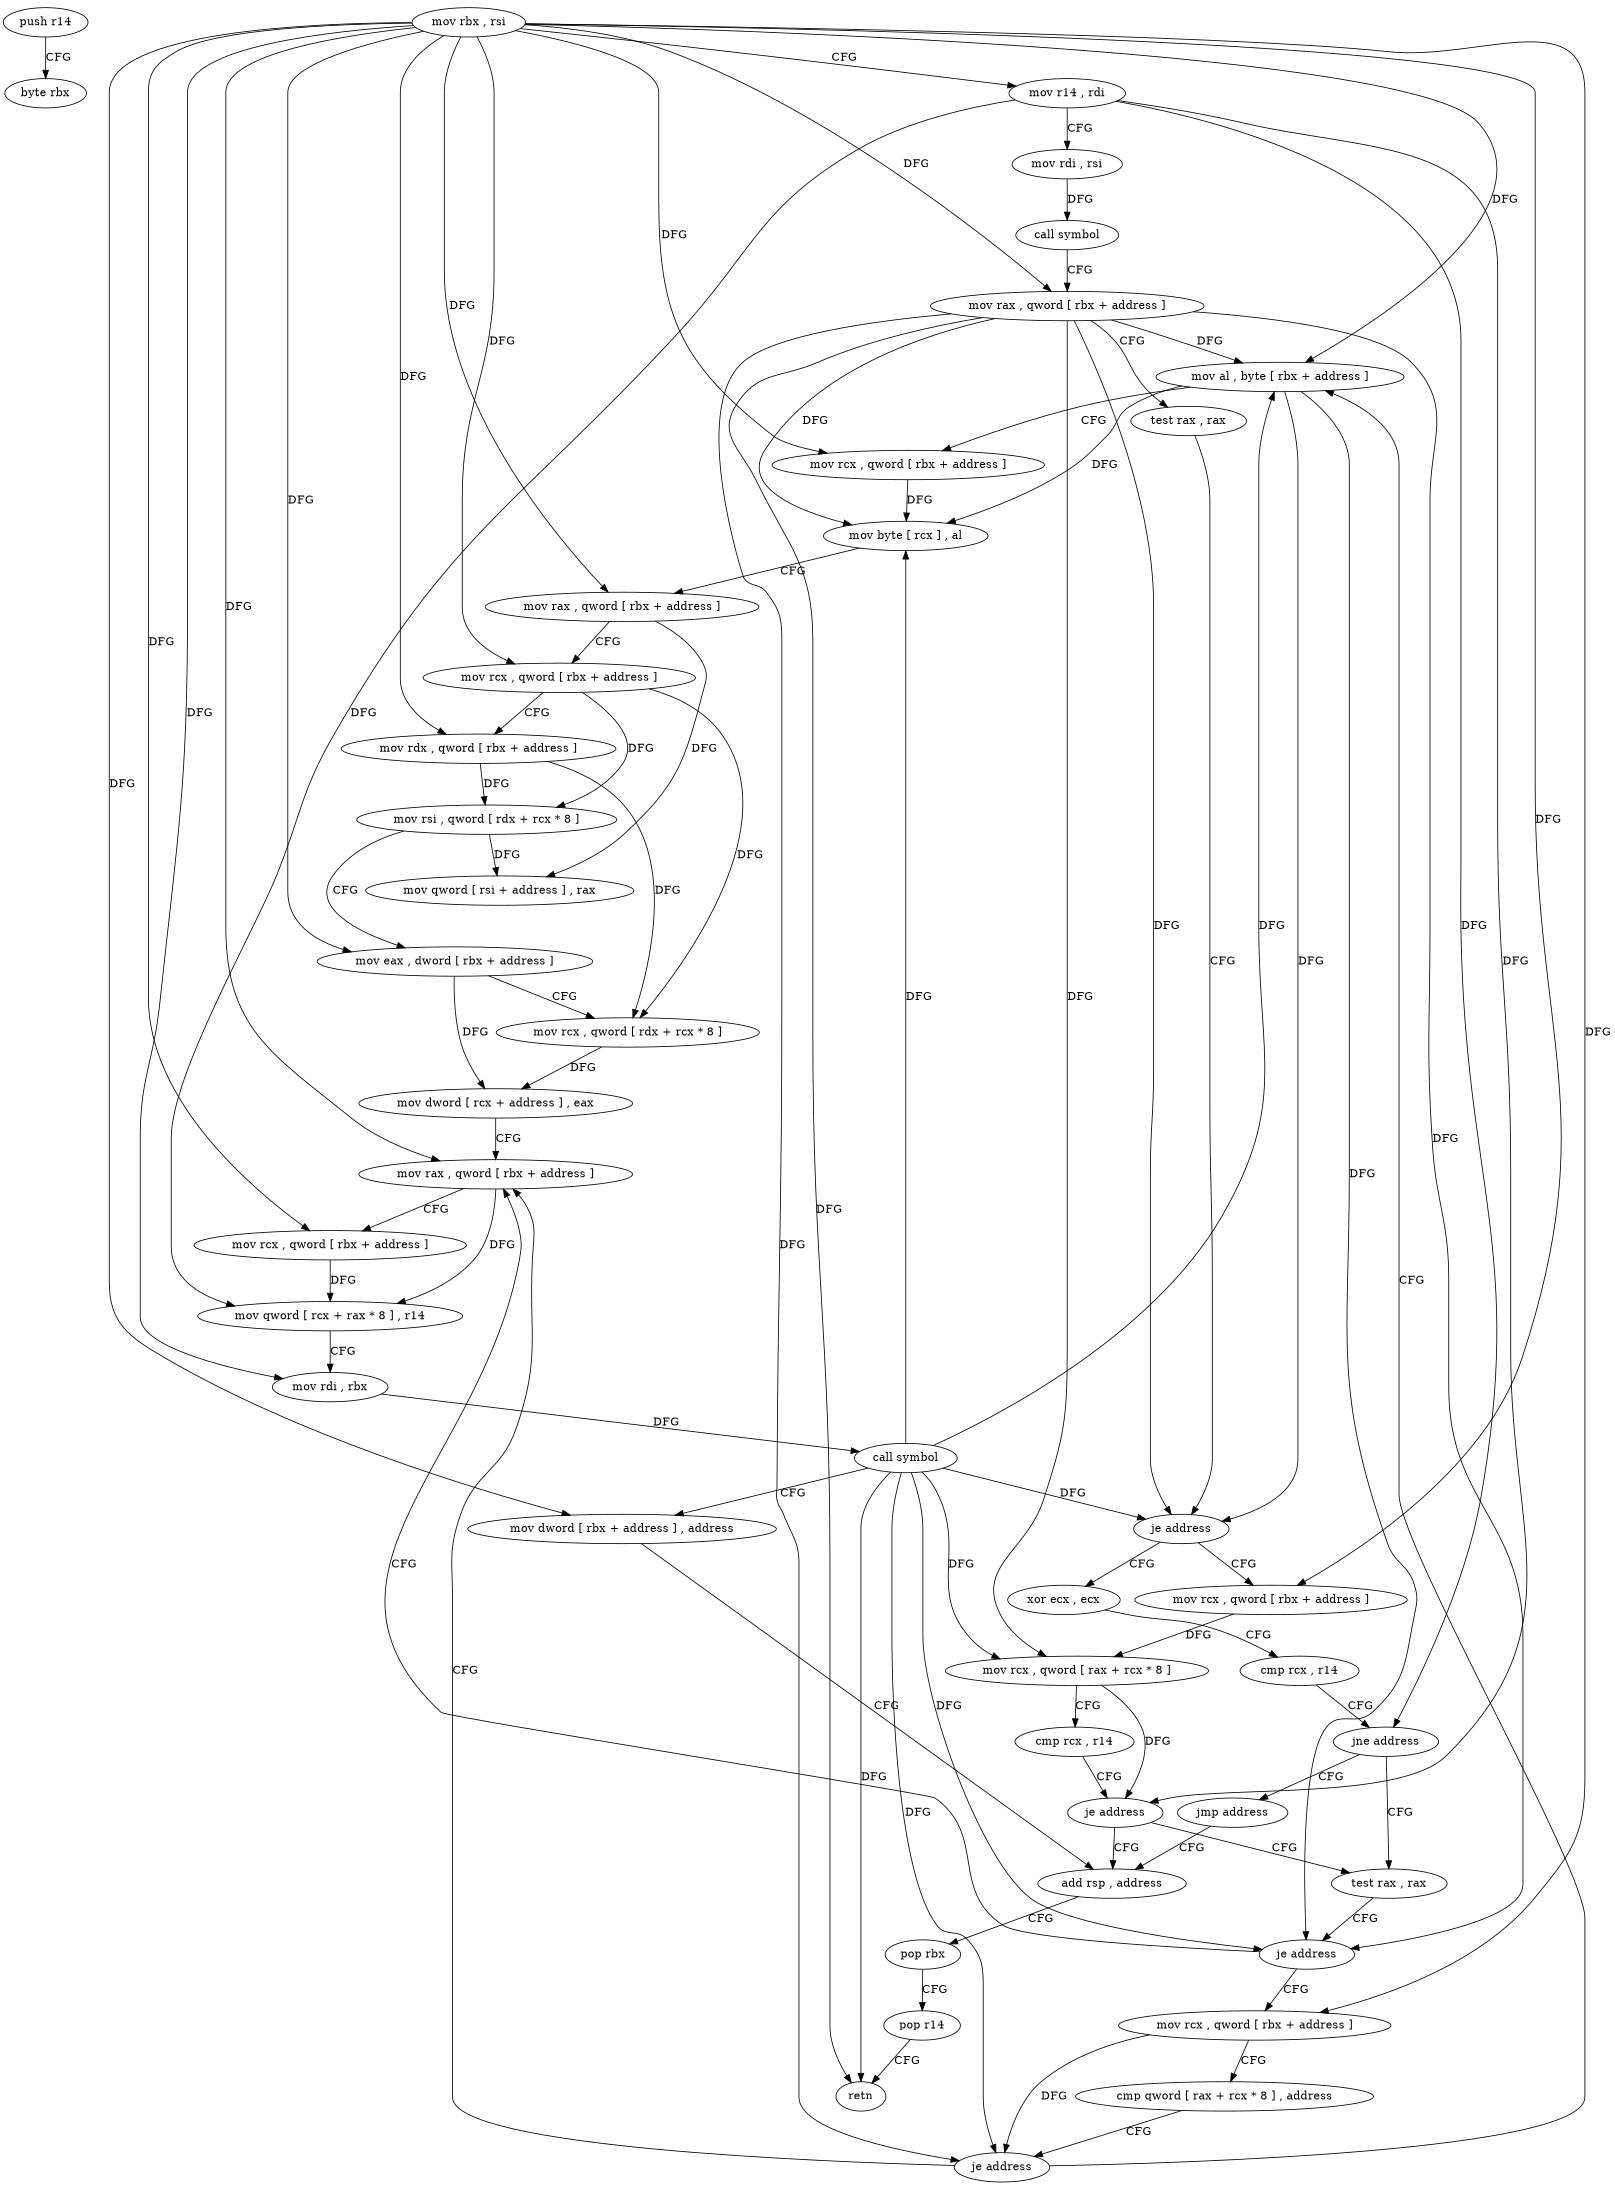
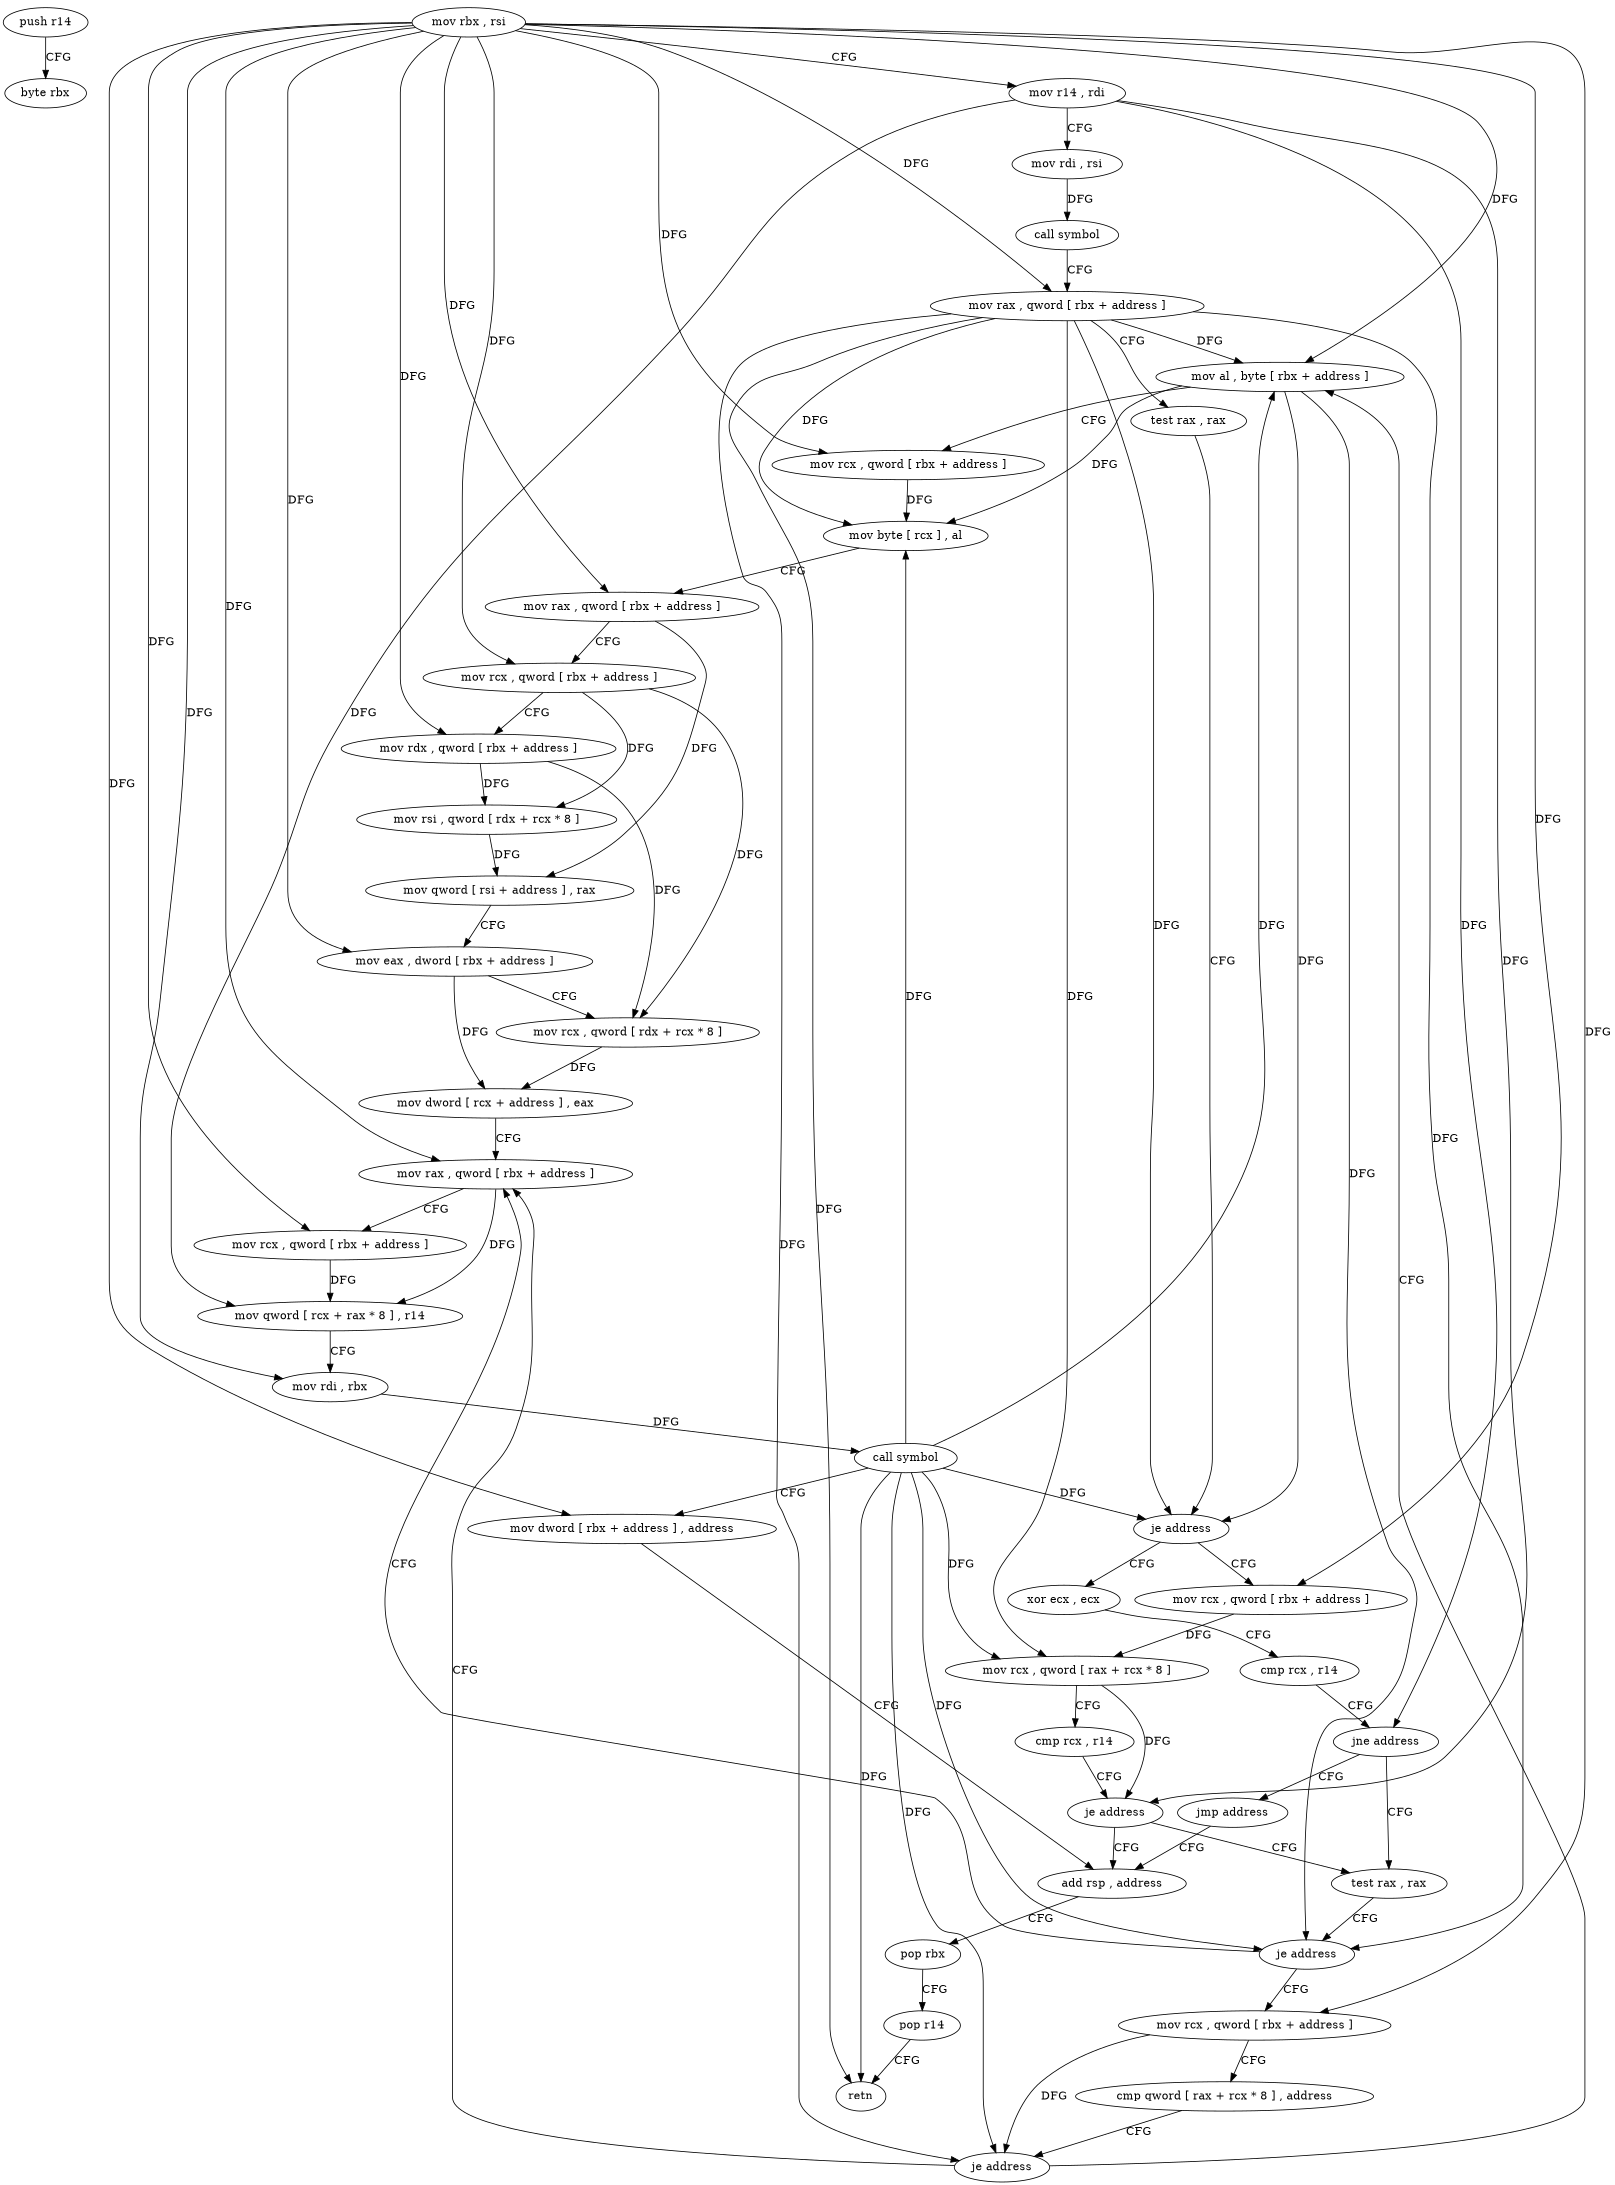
(328, 887) -> (480, 923)
